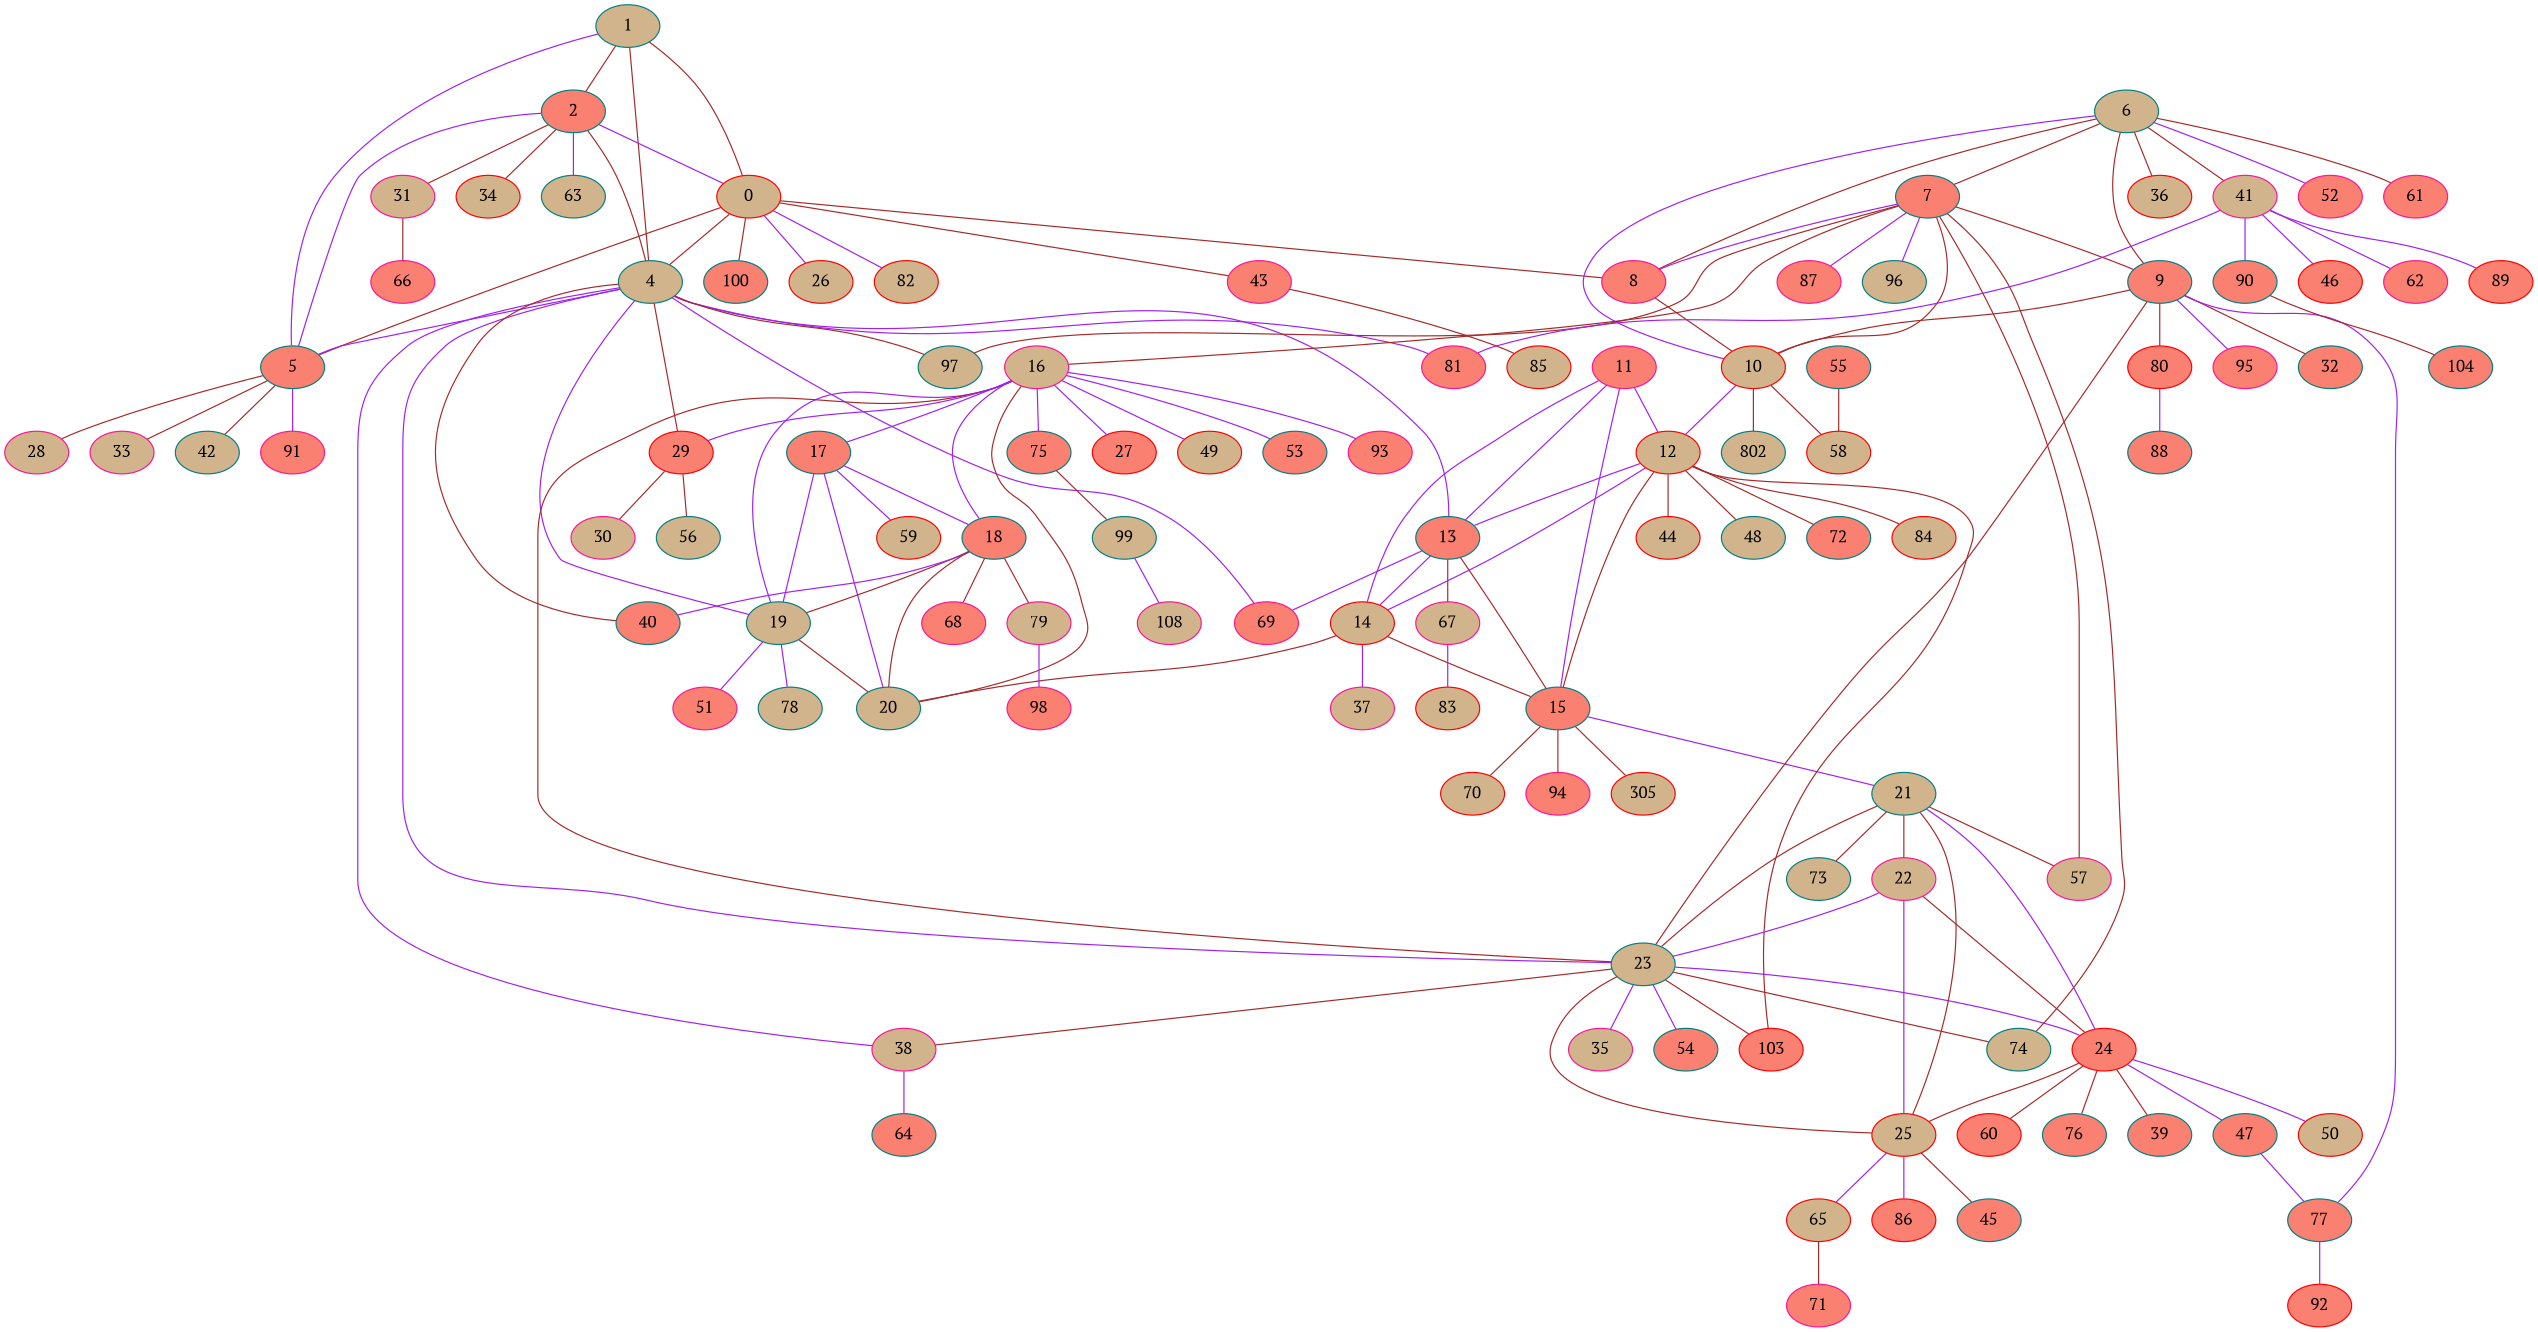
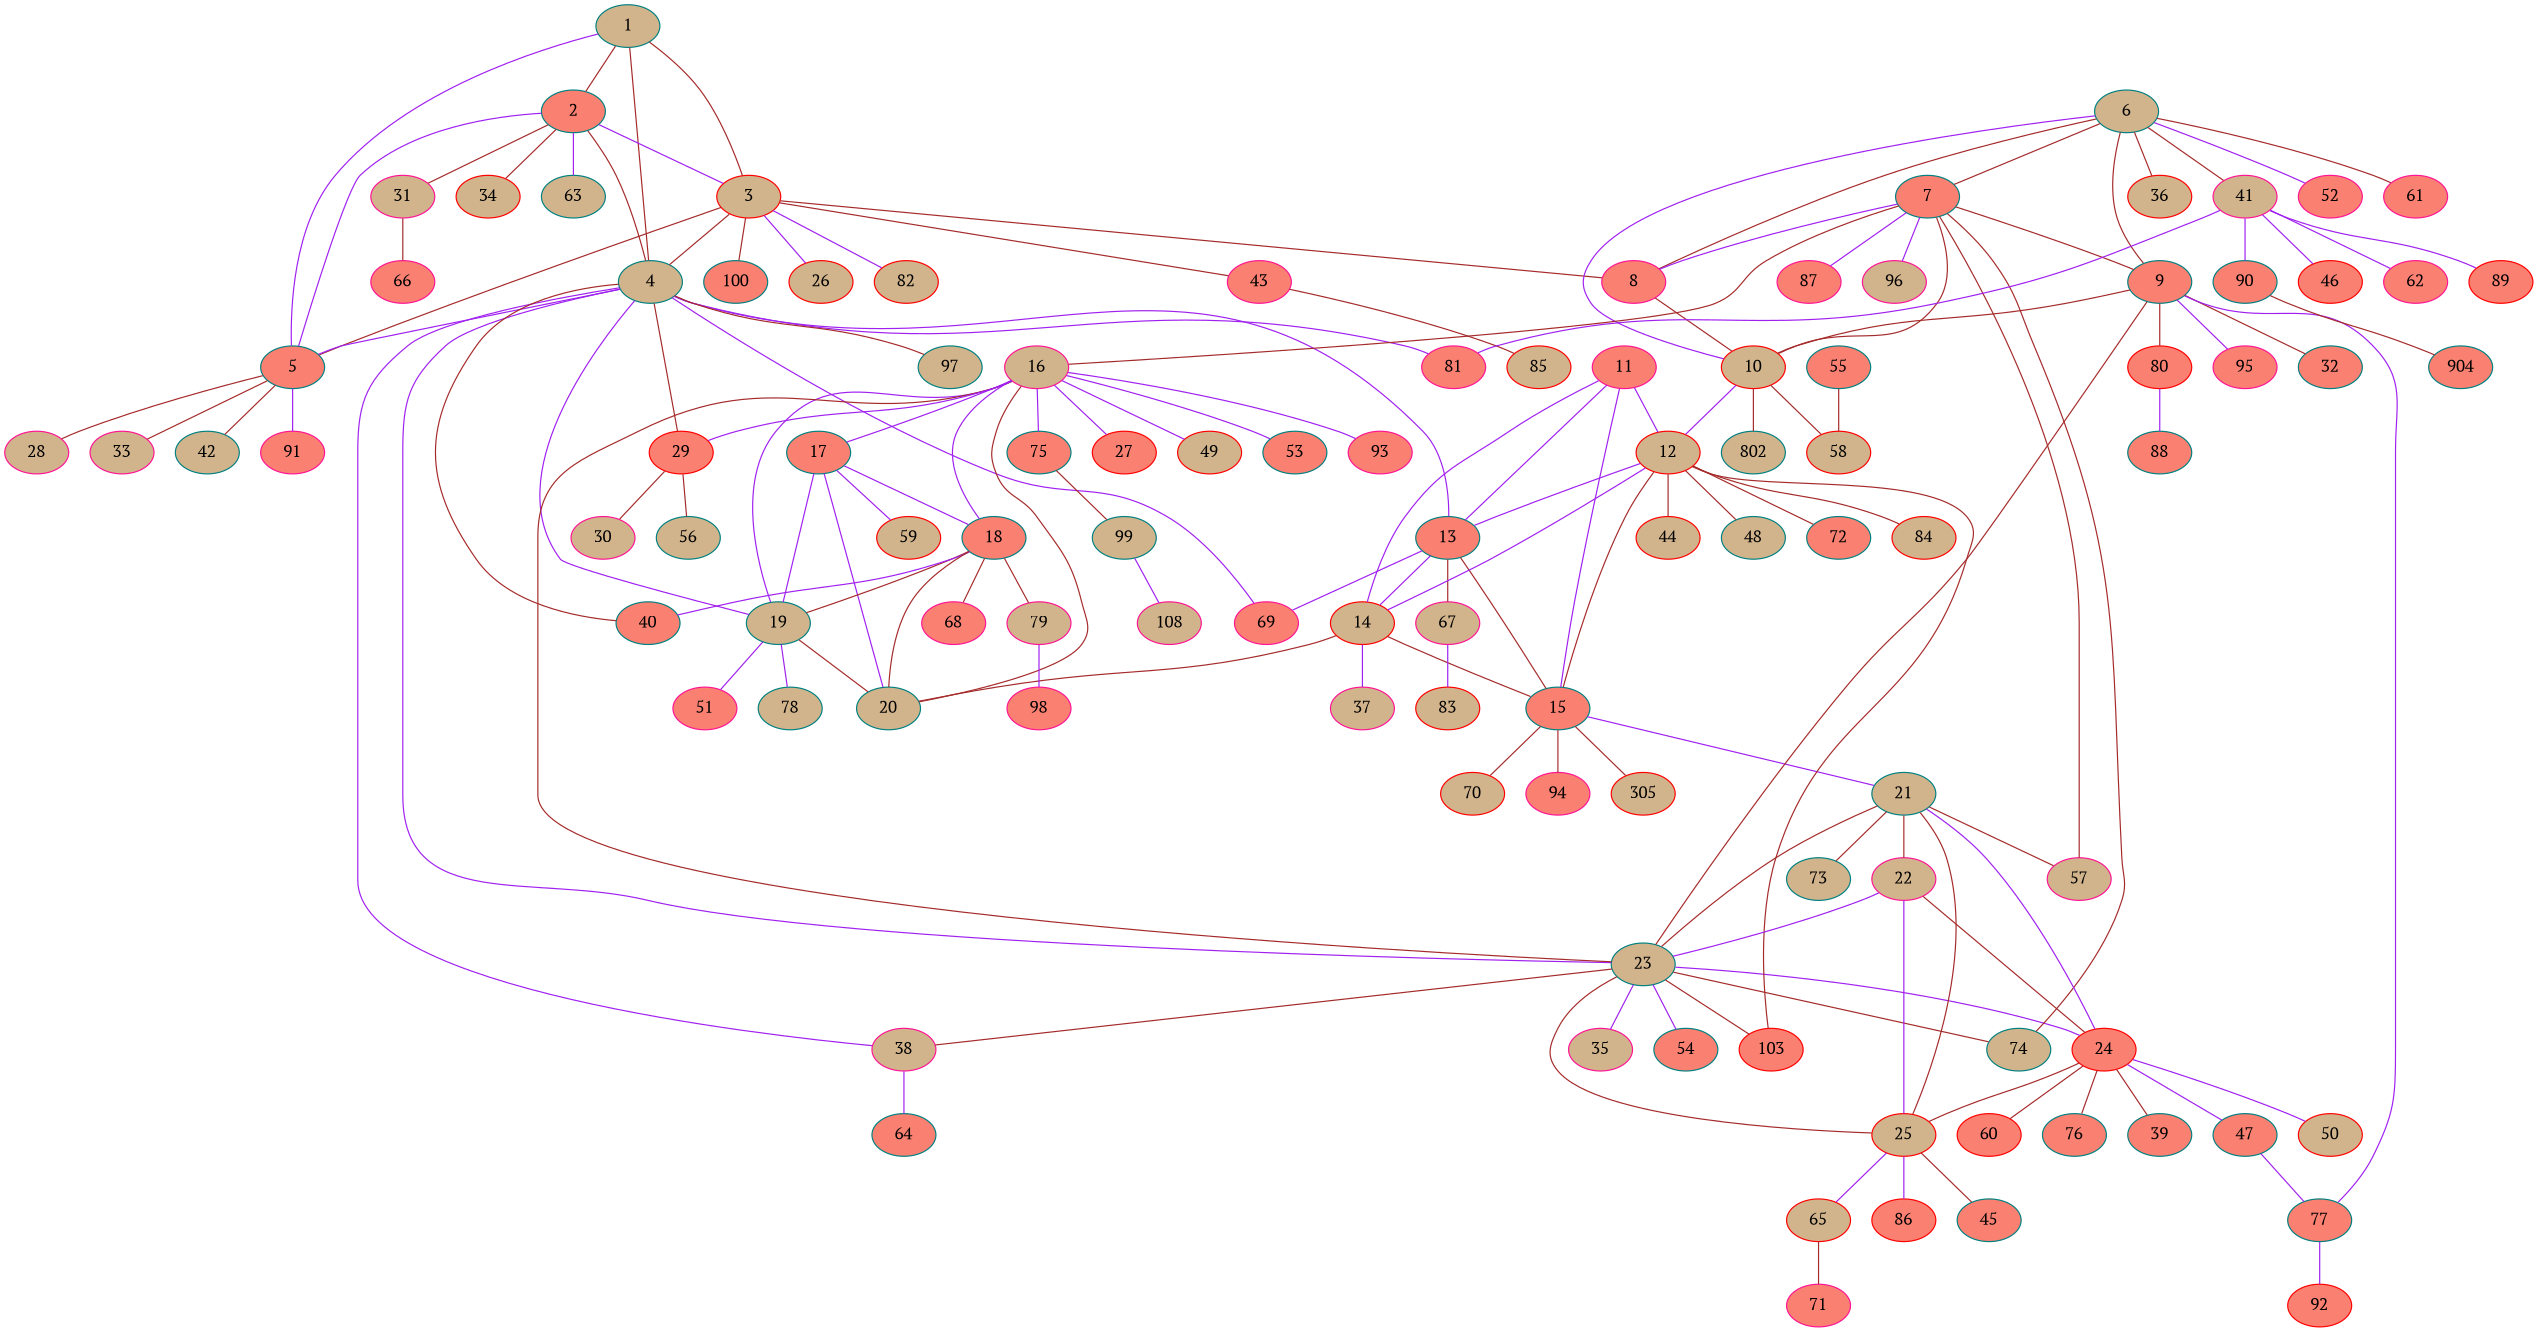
(749, 197) -> (749, 197)
(1894, 282) -> (1894, 282)
(1235, 333) -> none
(2461, 367) -> (2461, 367)
